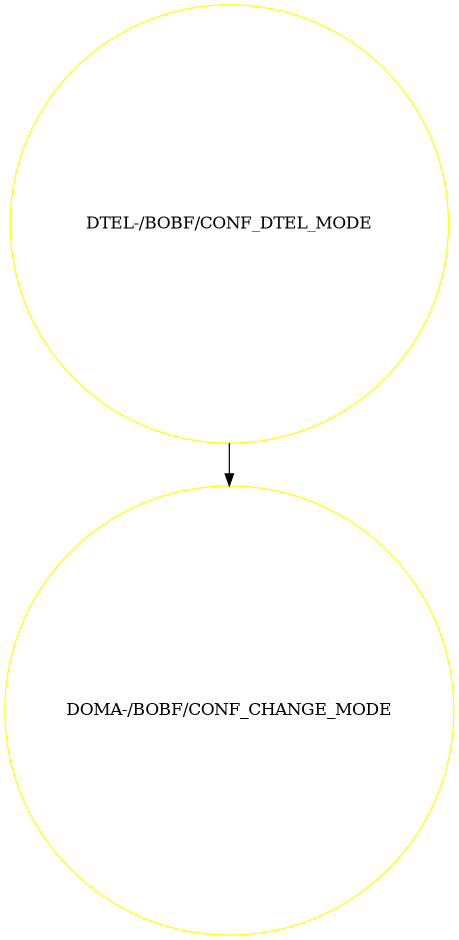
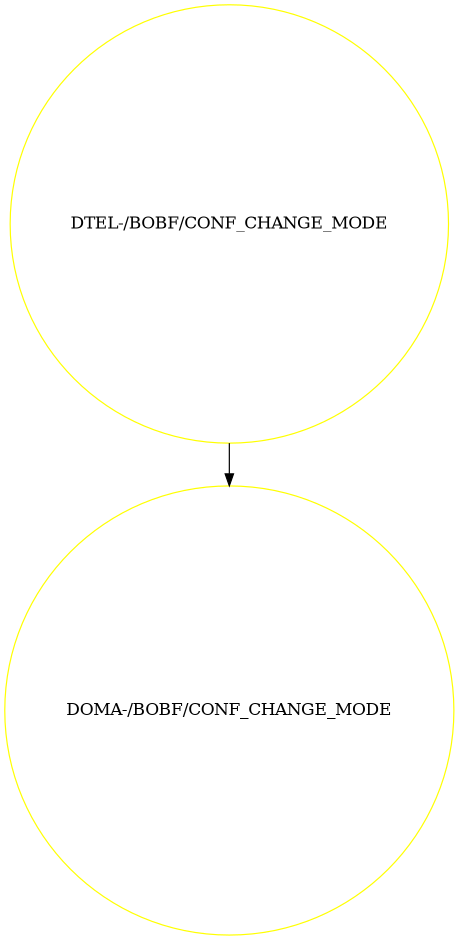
(229, 224) -> (229, 224)
